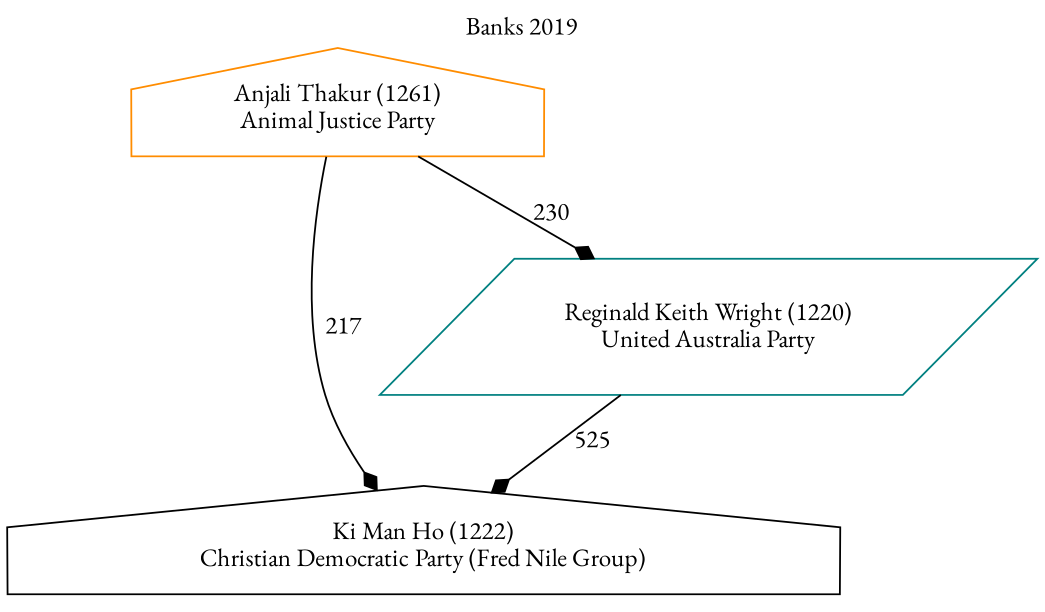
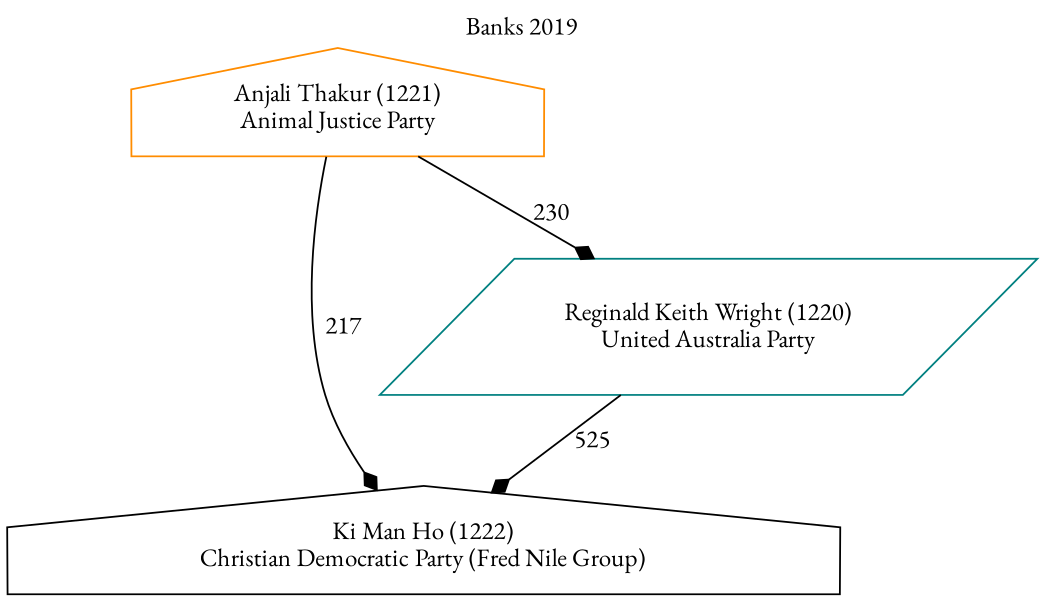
(338, 108) -> (338, 108)
